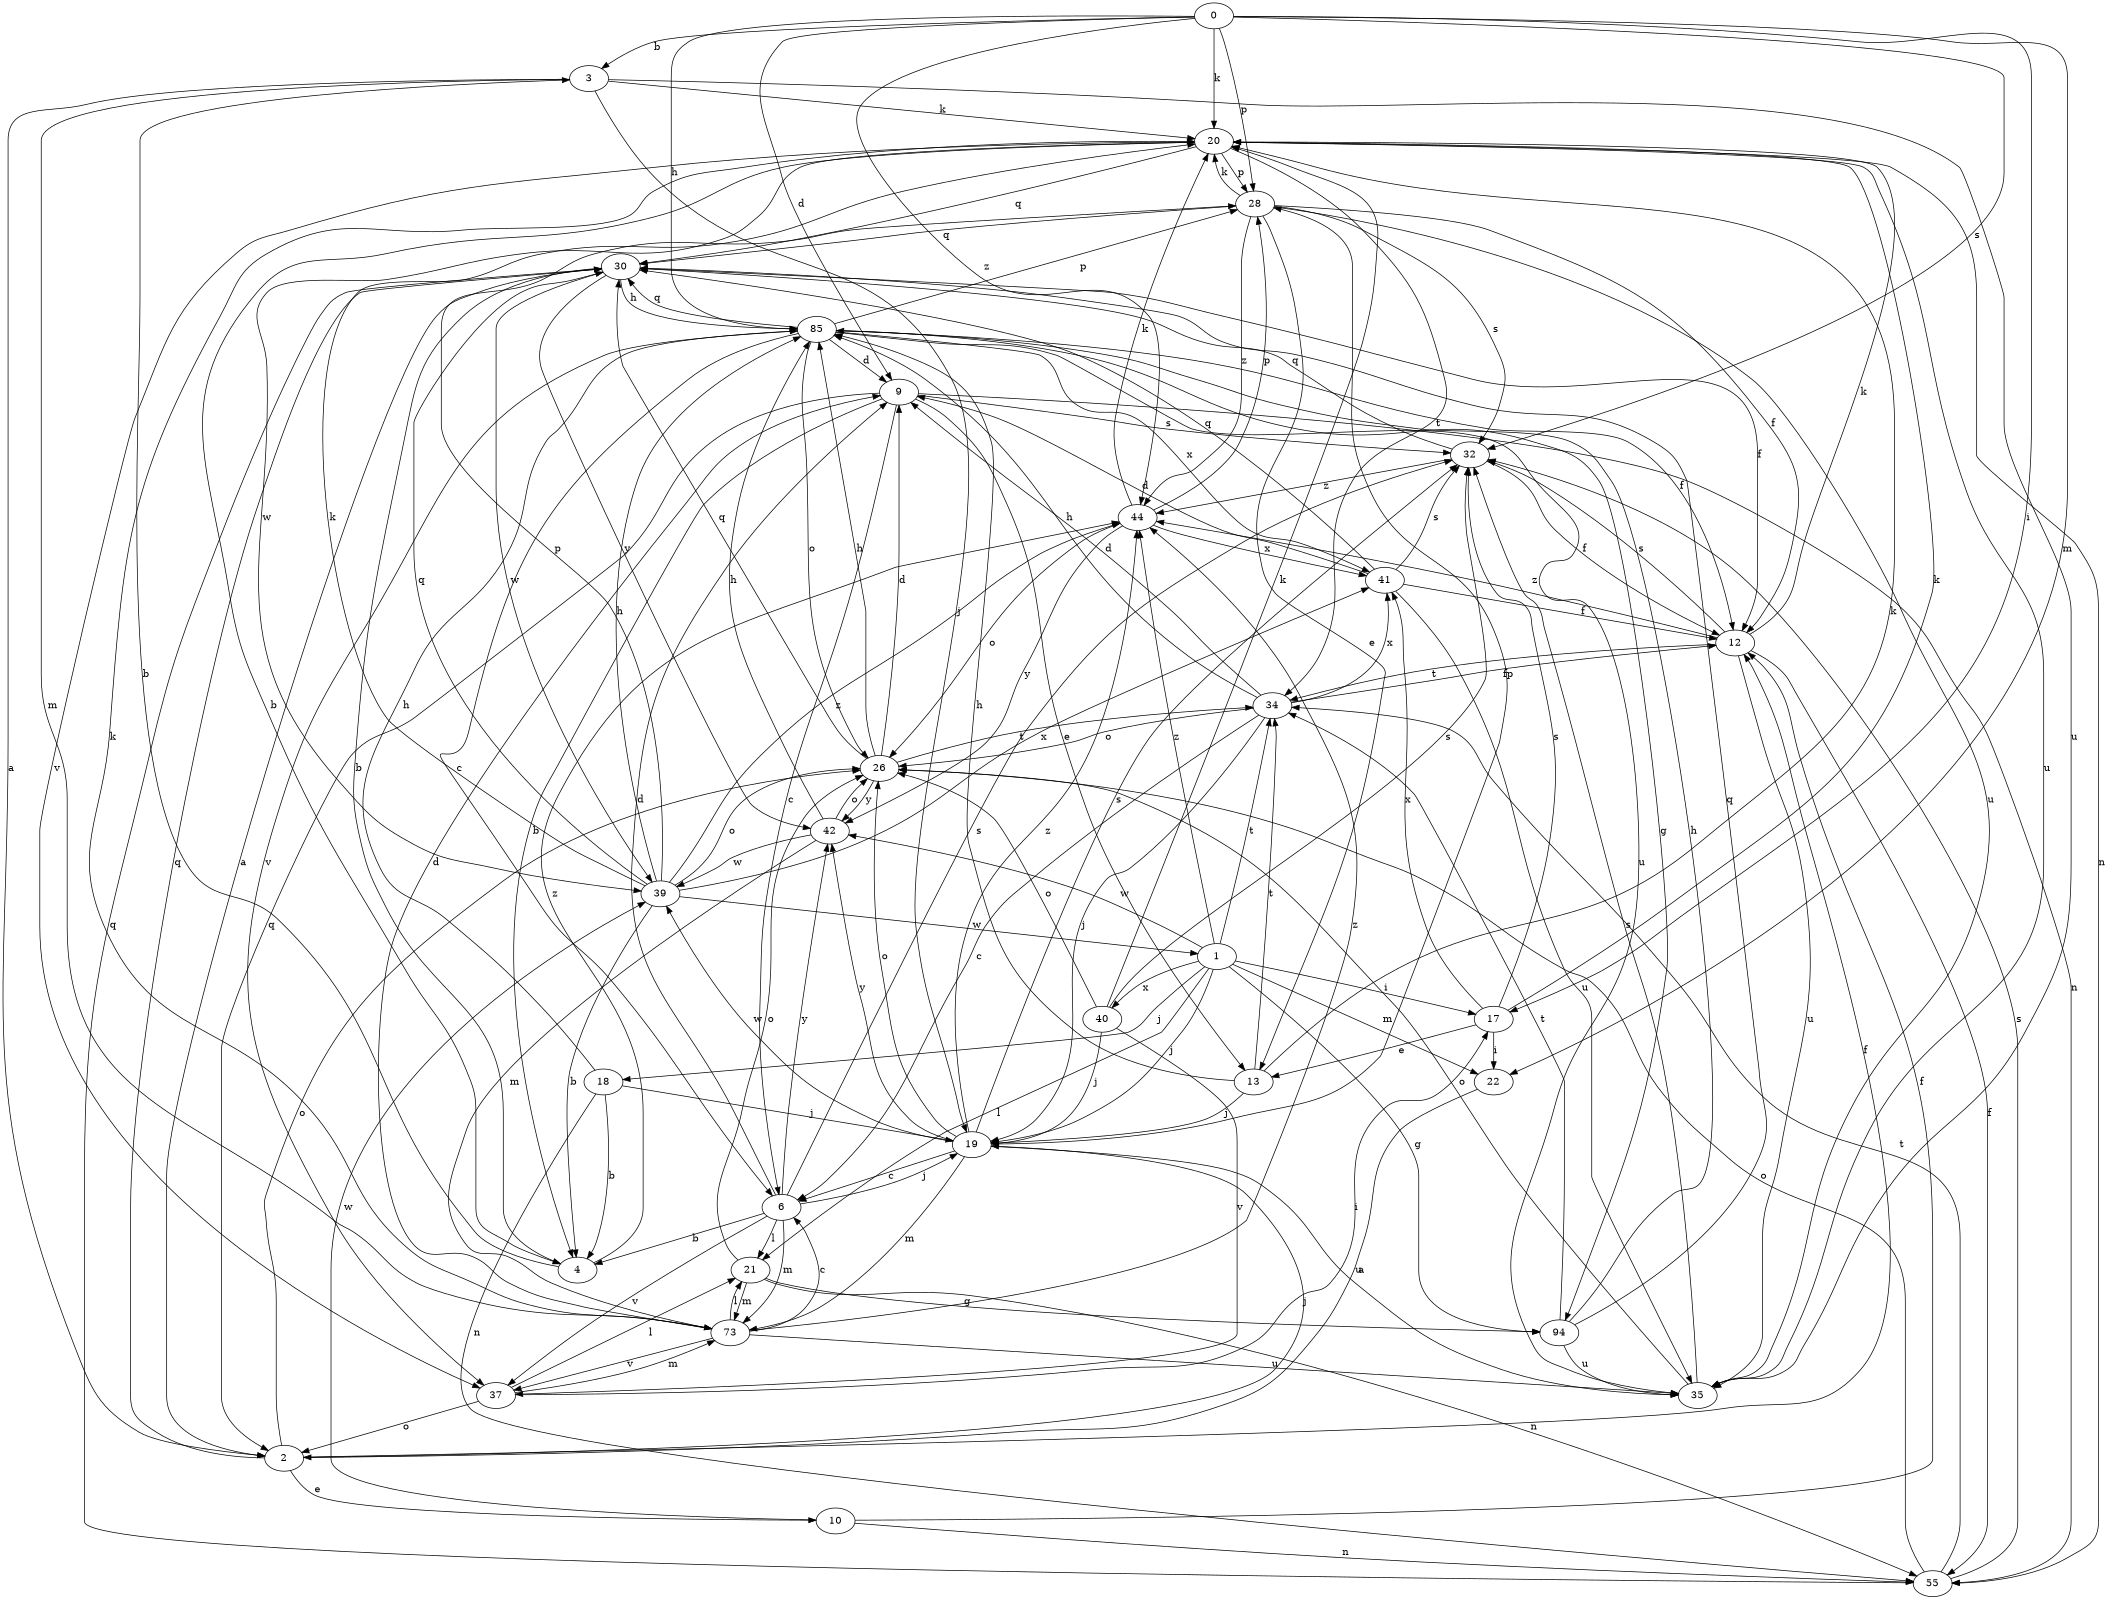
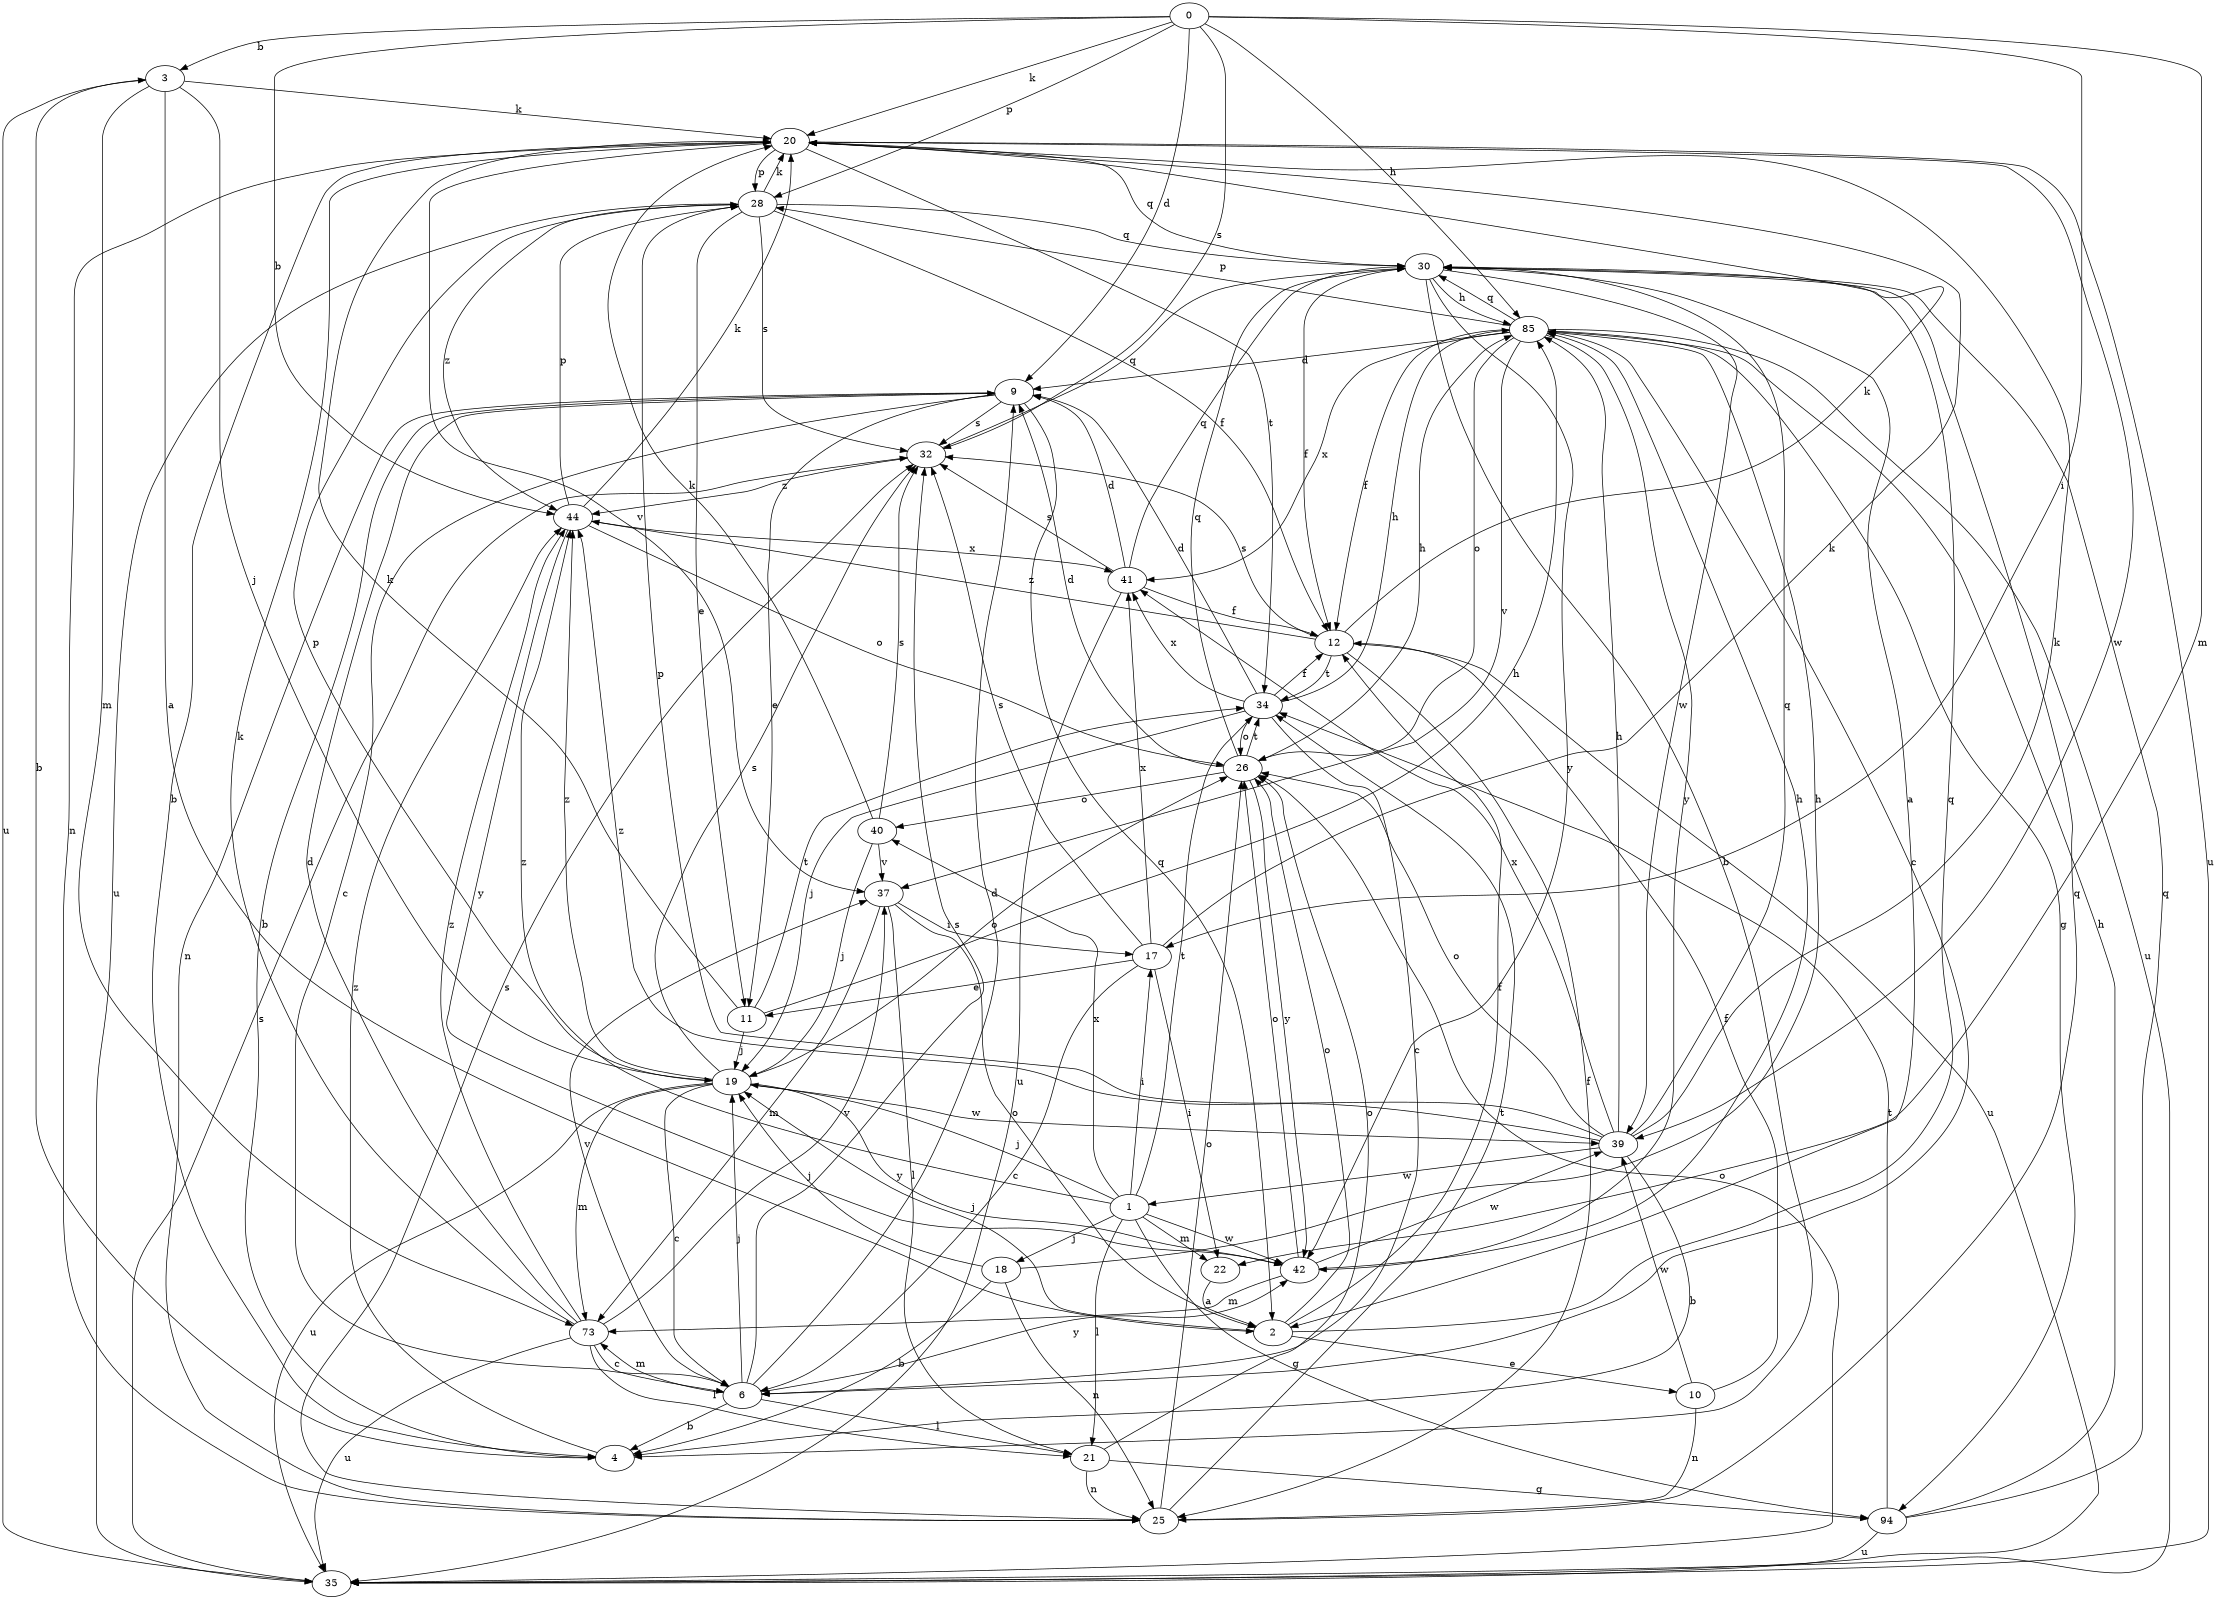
(923, 213) -> (1122, 179)
(987, 267) -> (278, 267)
(1589, 558) -> none
(1024, 867) -> (1064, 799)
none -> (1674, 899)
(1254, 1082) -> (747, 1019)
none -> (1013, 1171)
(742, 1298) -> none
(1933, 1584) -> (1159, 1521)
